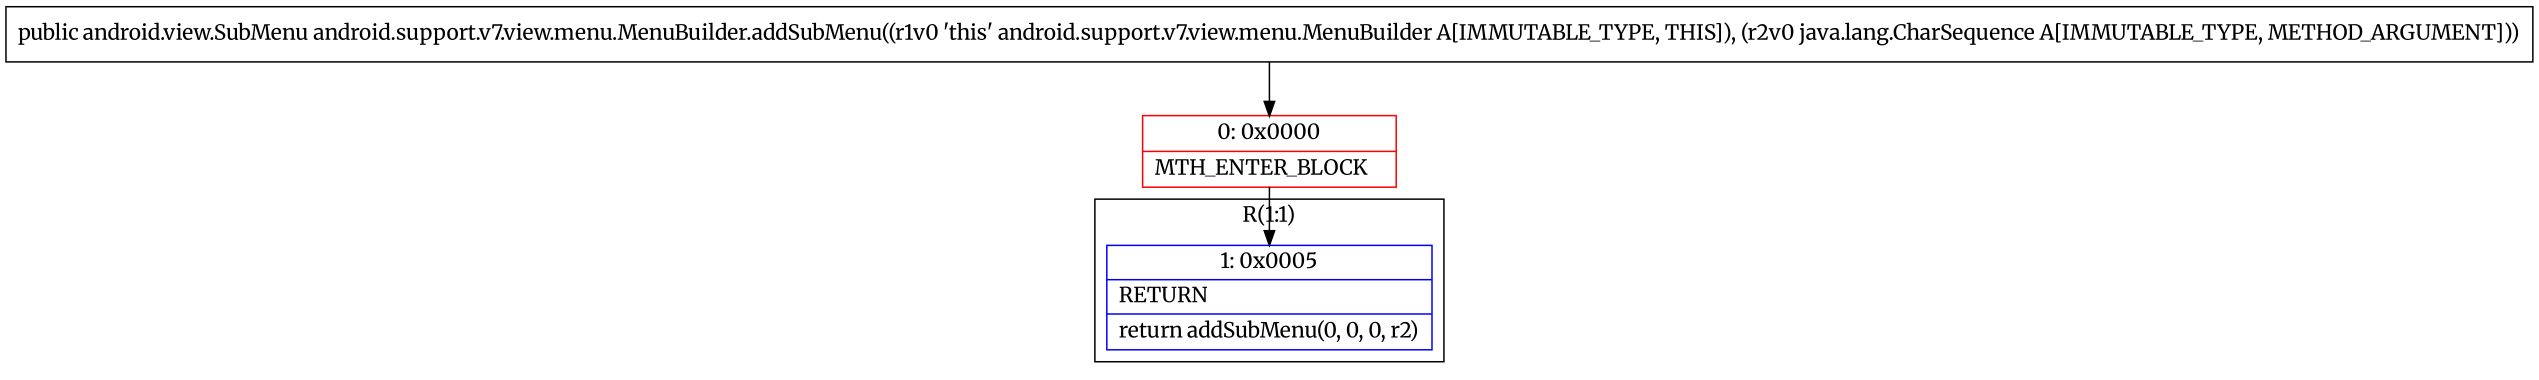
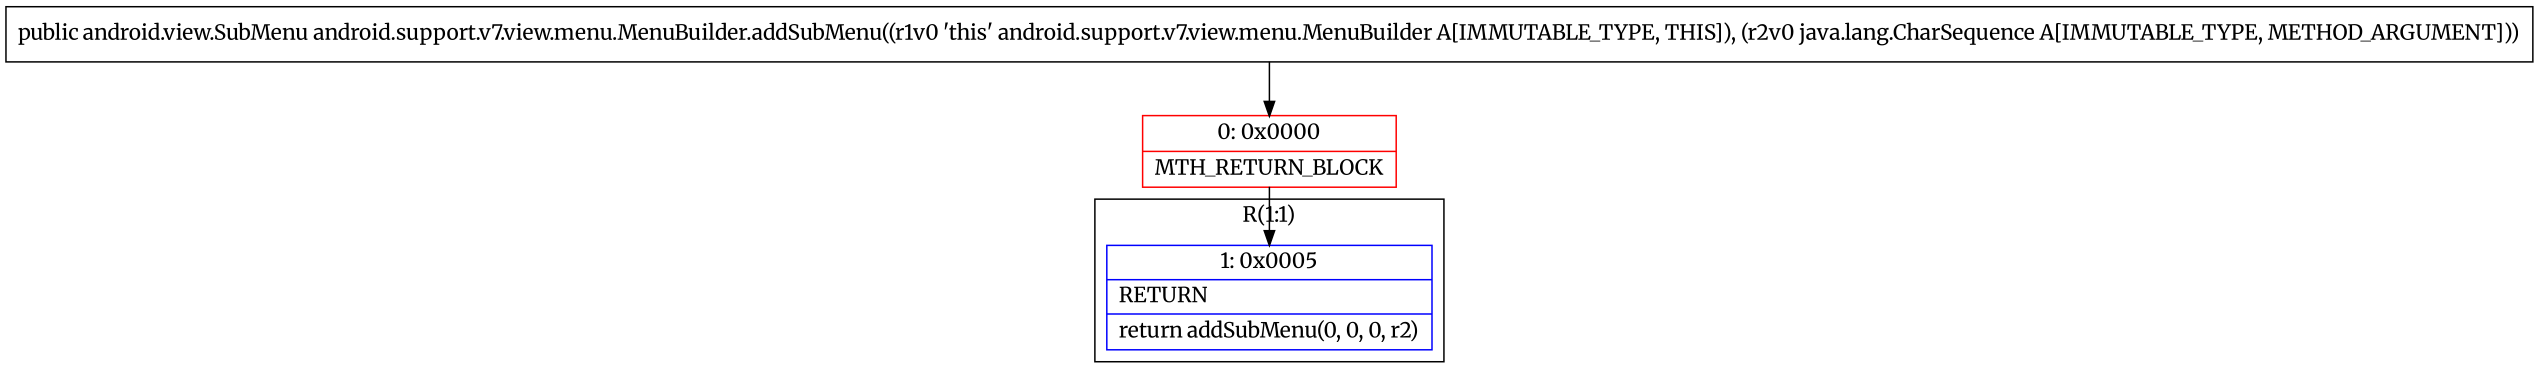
(1261, 169) -> (1269, 169)
